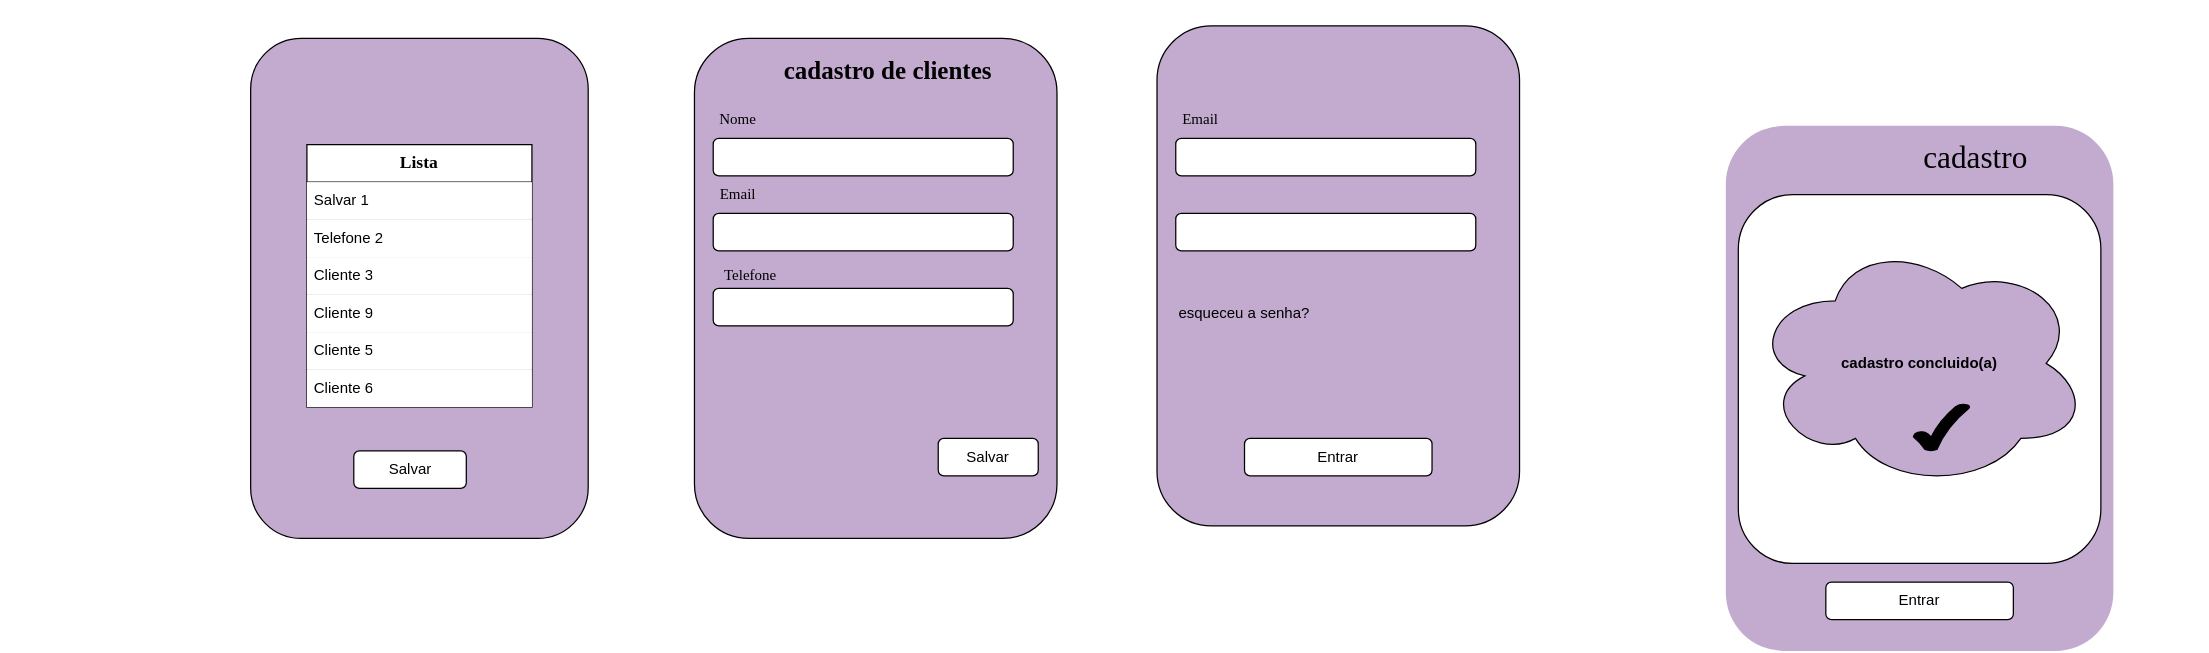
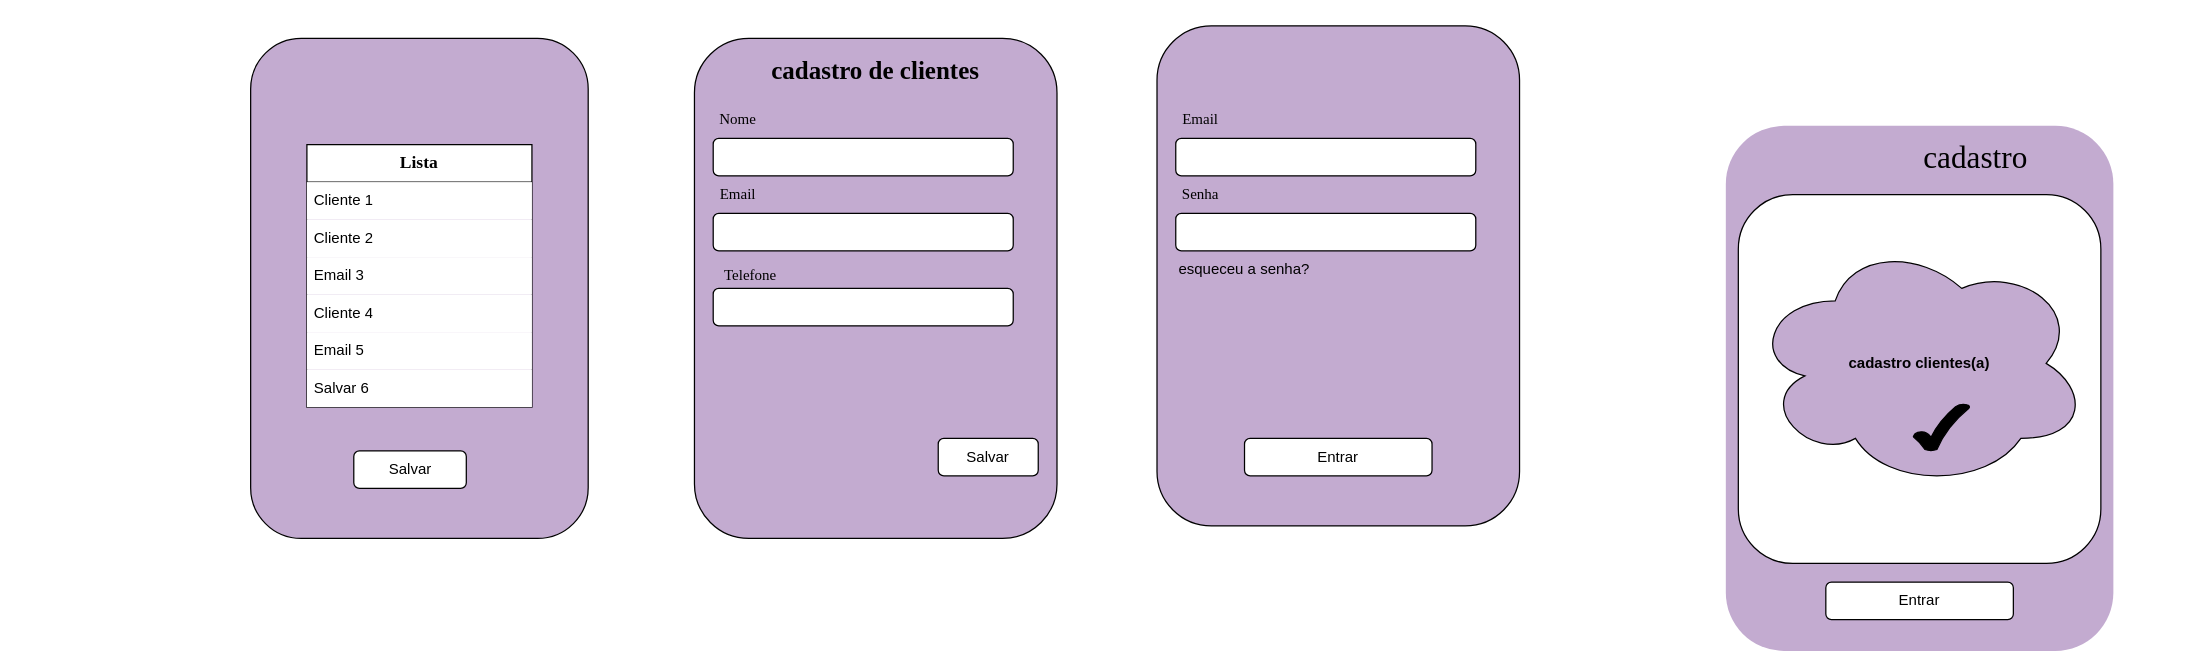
(888, 69) -> (876, 69)
none -> (1201, 194)
(344, 201) -> (346, 201)
(352, 238) -> (346, 238)
(346, 276) -> (338, 276)
(346, 313) -> (346, 313)
(1244, 313) -> (1244, 269)
(346, 351) -> (338, 351)
(1919, 363) -> (1919, 363)
(346, 388) -> (344, 388)
